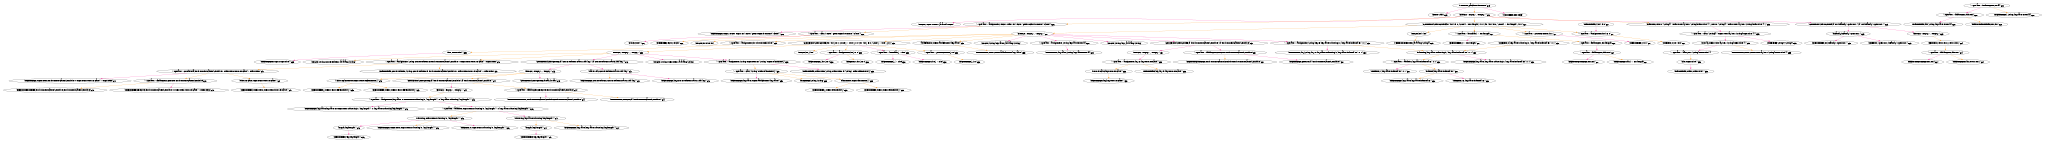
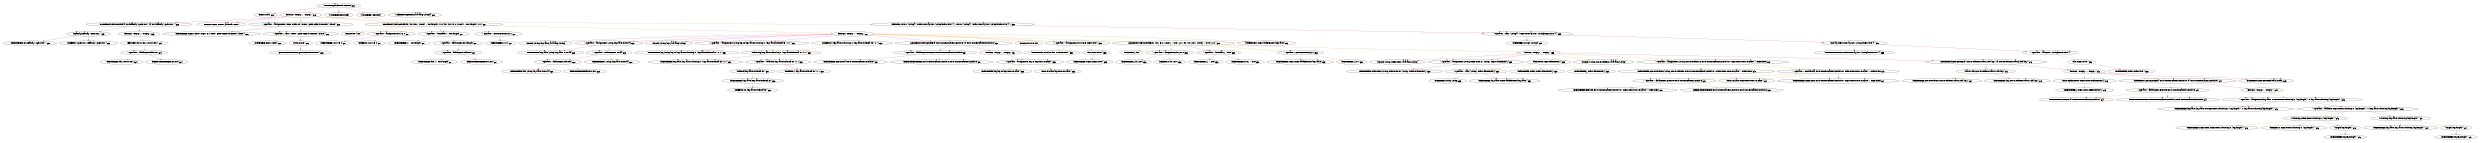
none -> (371, 15)
(1596, 28) -> (362, 39)
(1416, 38) -> (376, 10)
none -> (609, 47)
(970, 48) -> (1300, 57)
none -> (301, 53)
none -> (1052, 53)
(808, 76) -> (1514, 67)
(1455, 76) -> (752, 85)
(1109, 81) -> none
(266, 90) -> none
(396, 90) -> none
